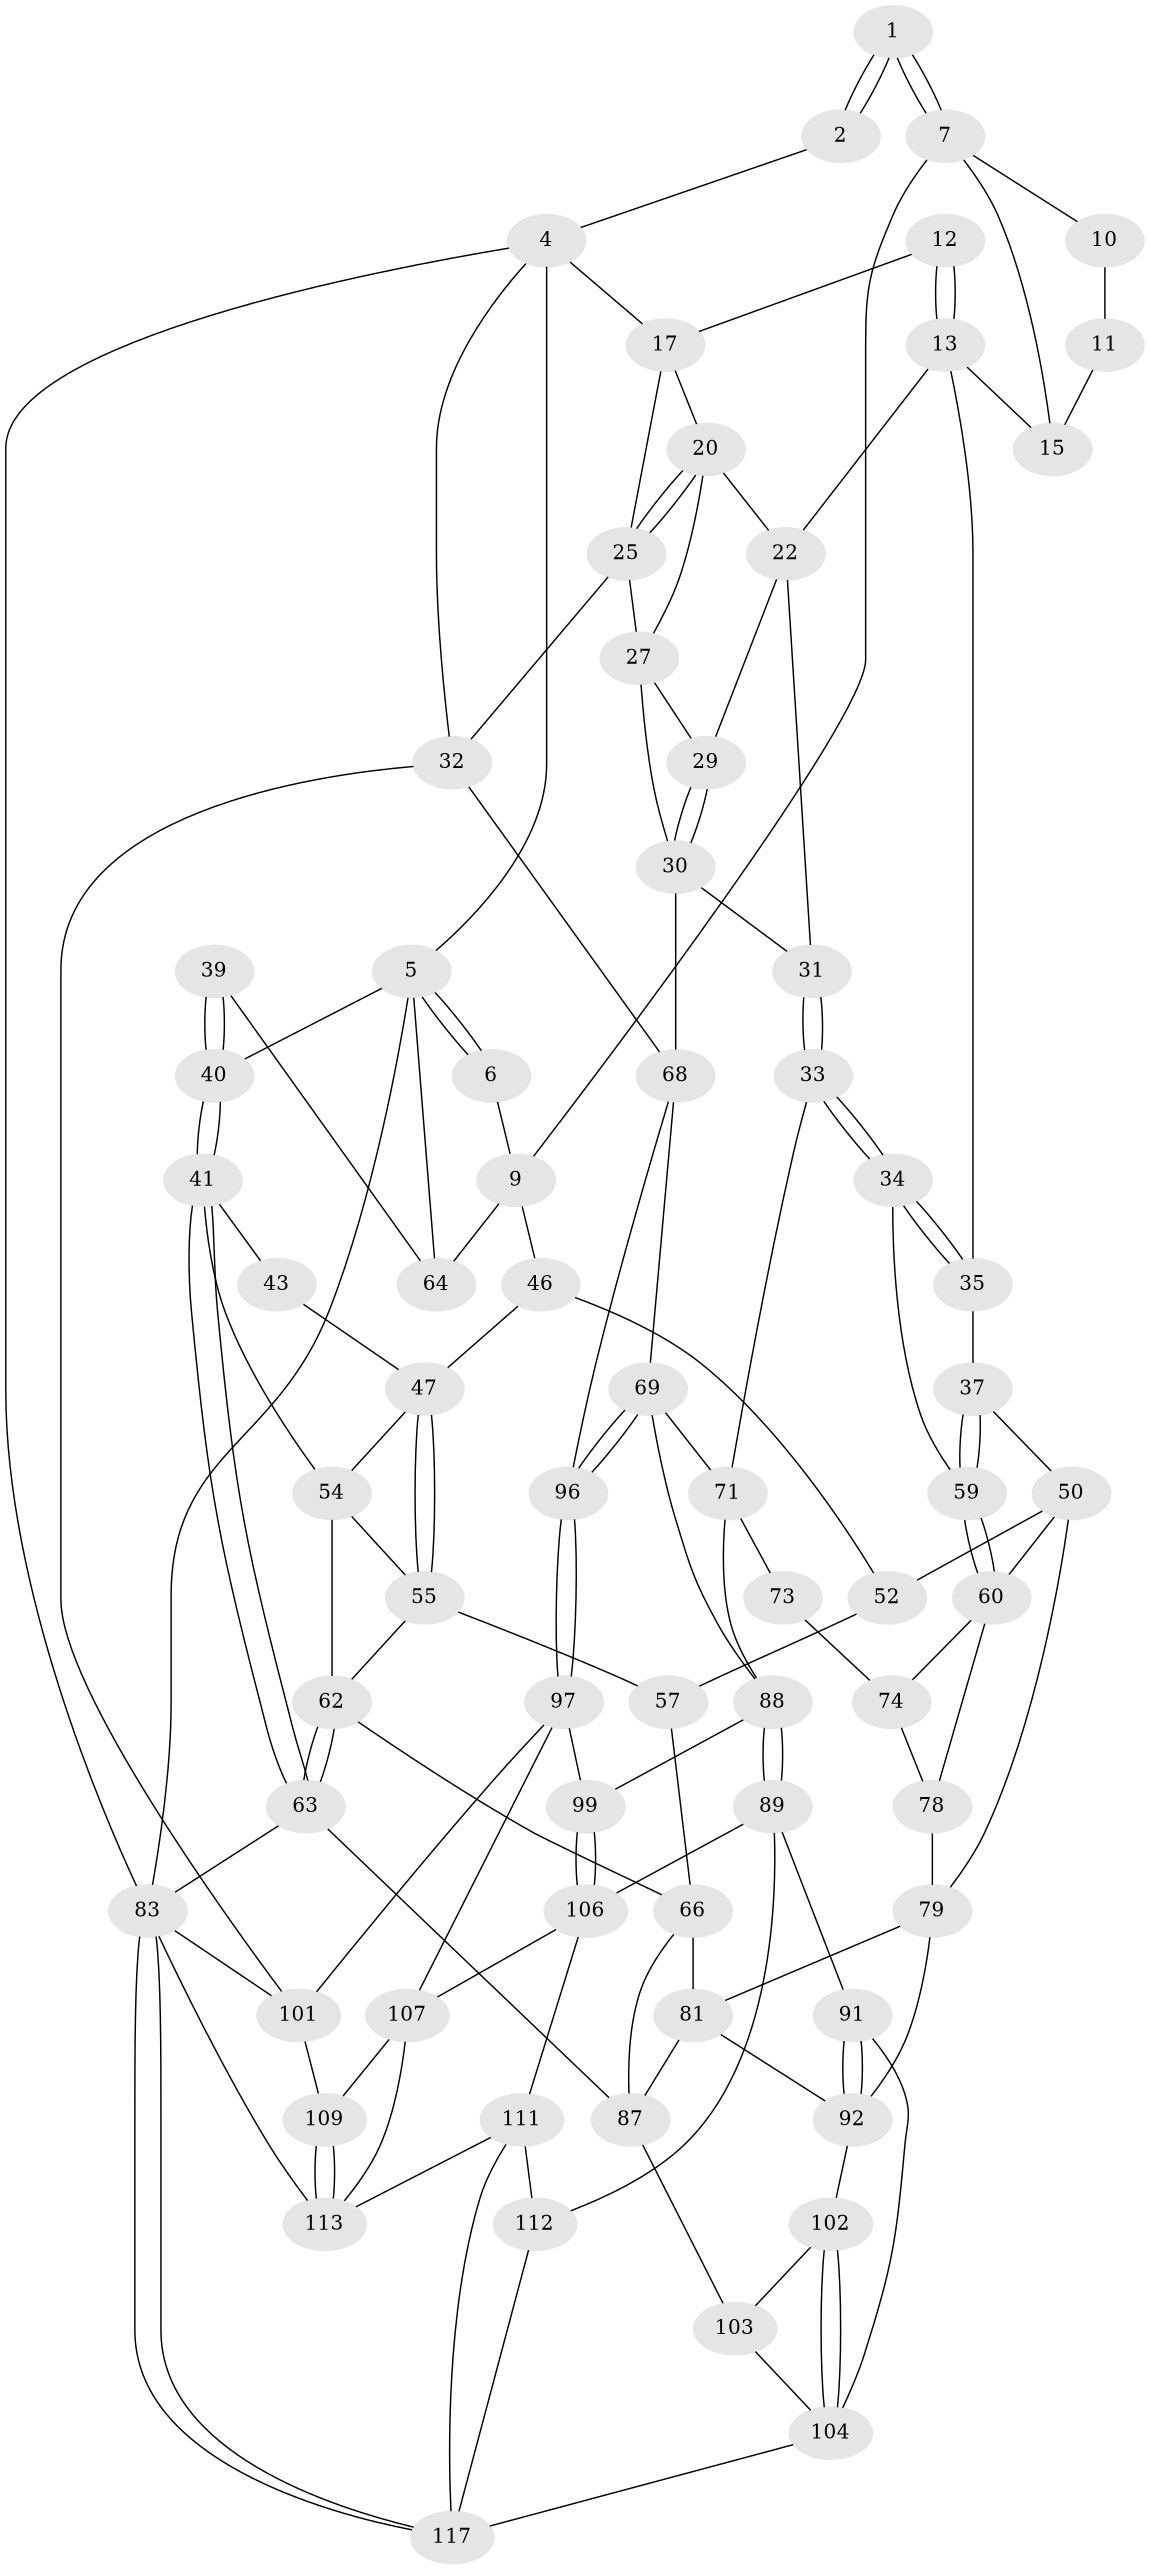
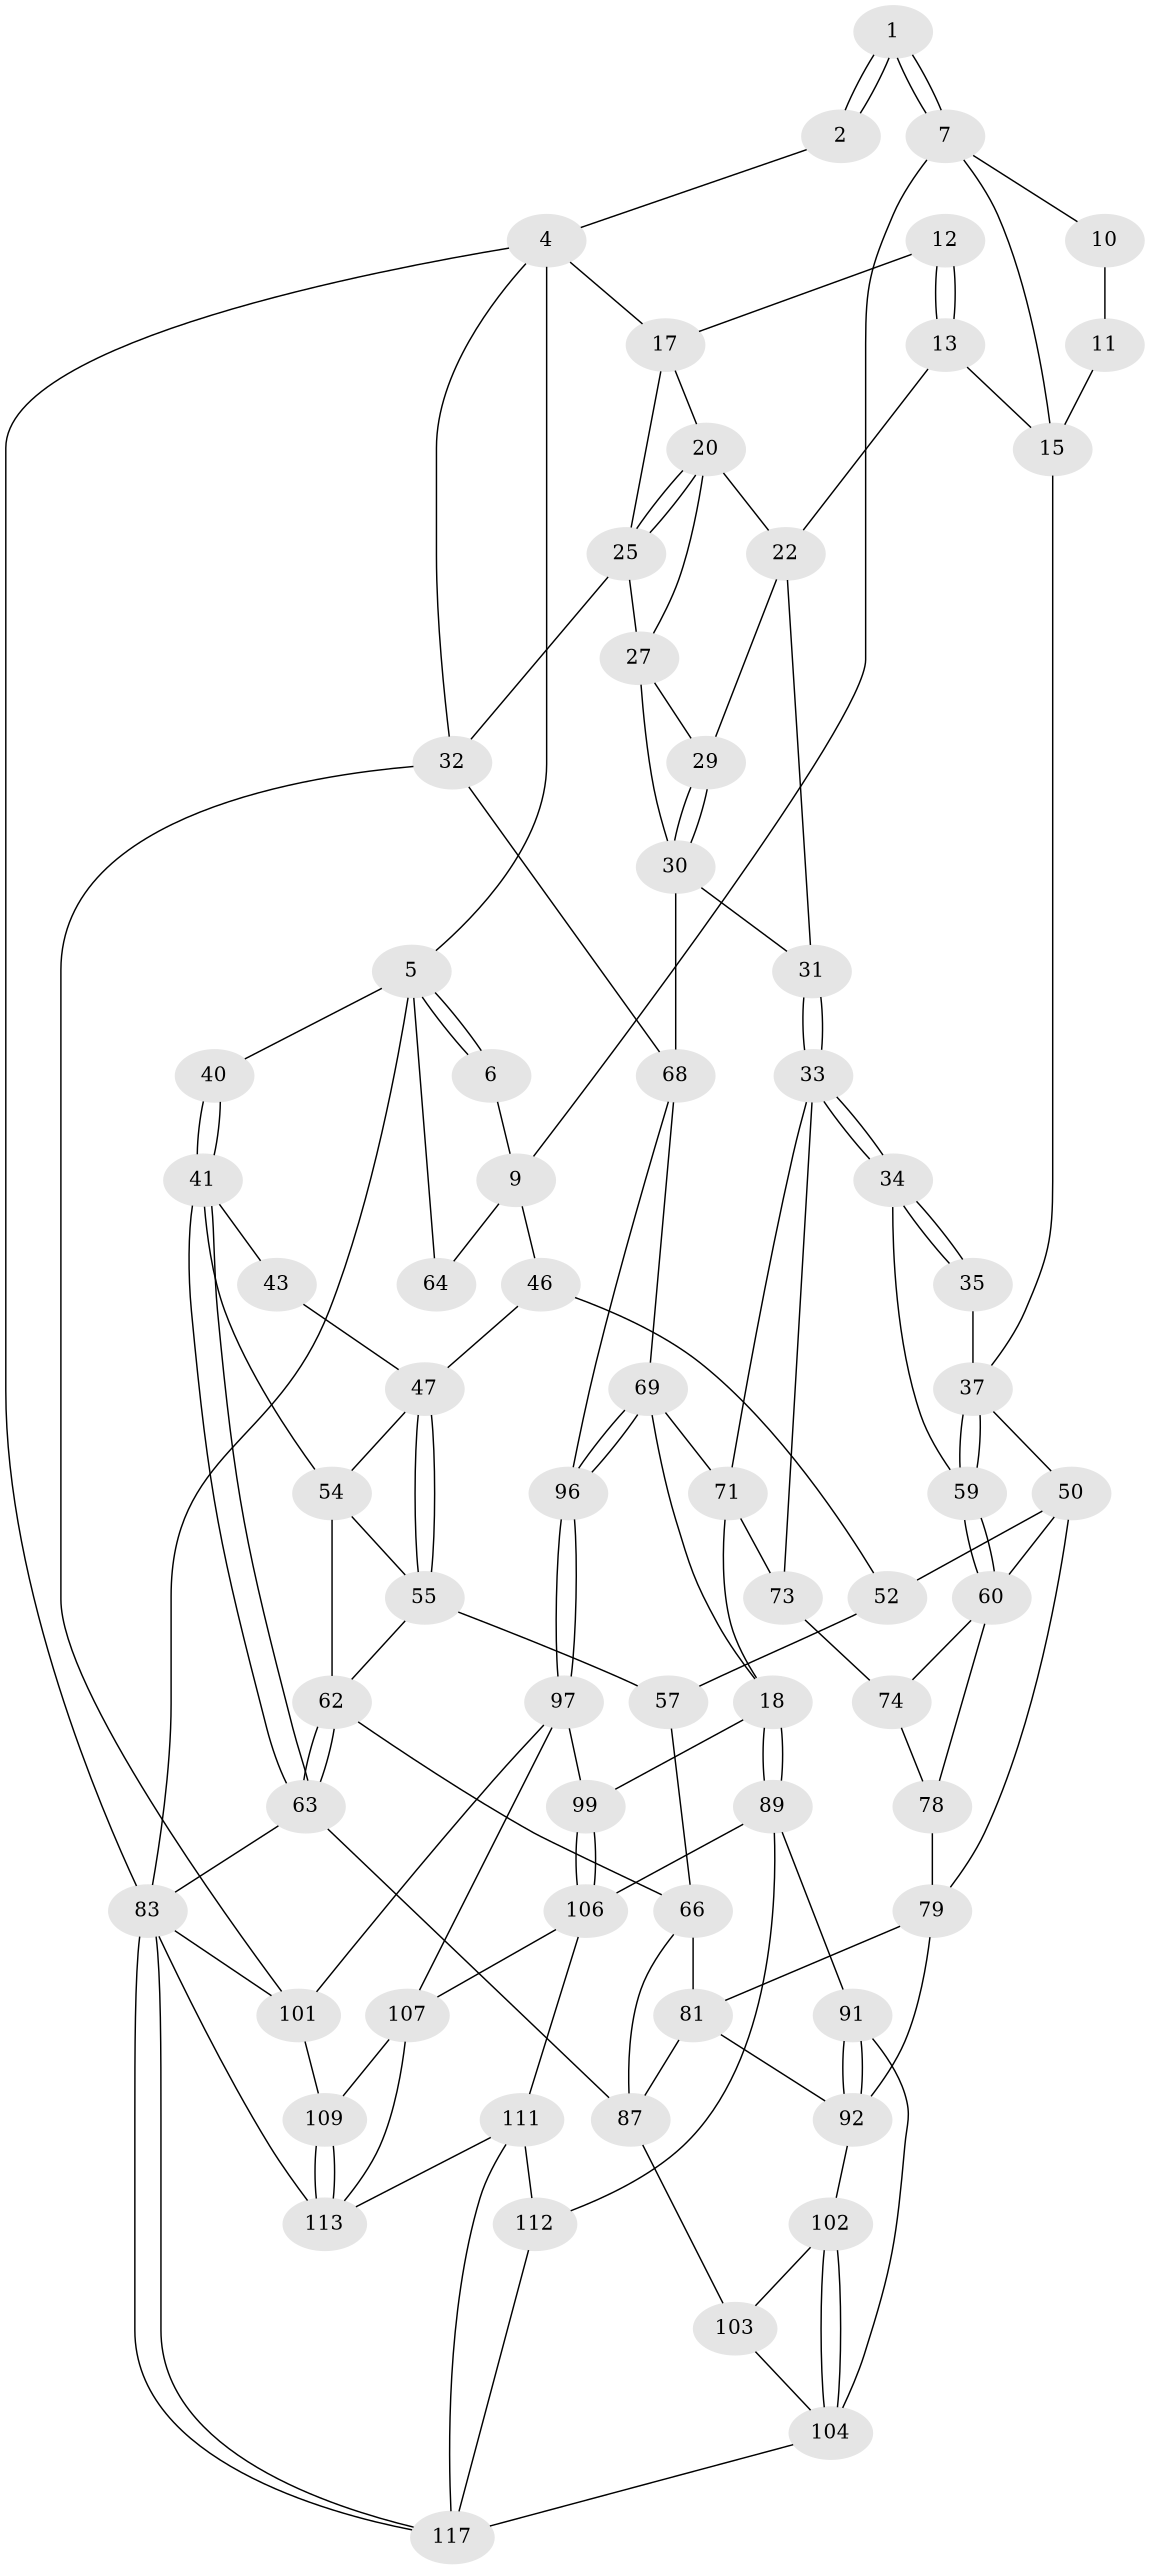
(973, 814) -> none
none -> (1053, 928)
(215, 972) -> none
none -> (798, 1337)
(773, 1702) -> (773, 1702)
